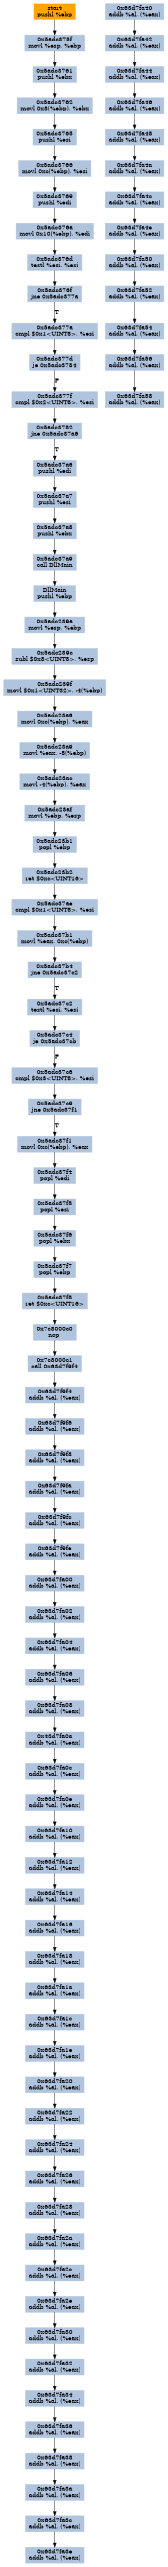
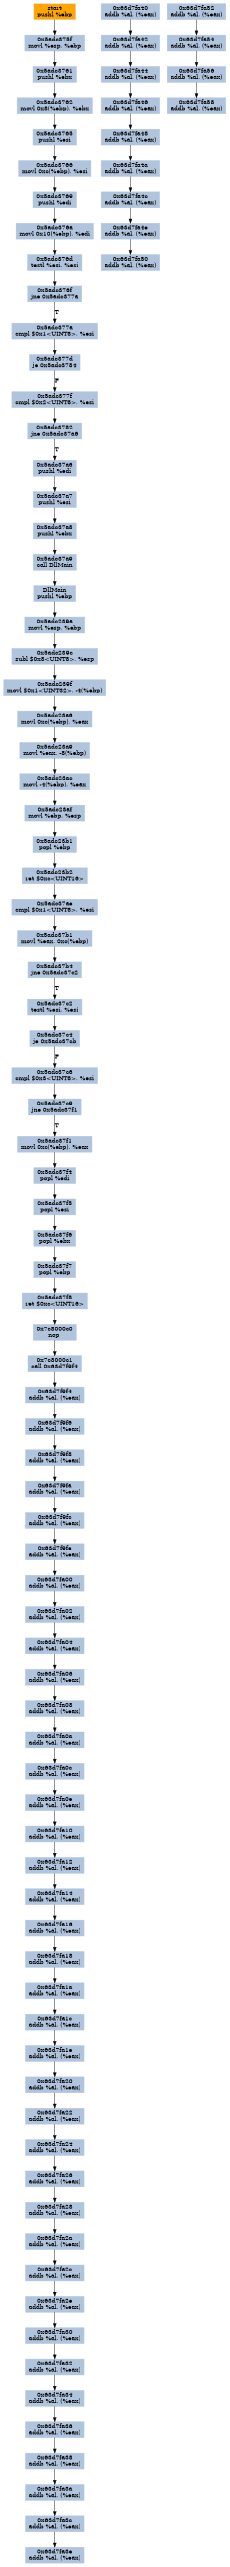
(135, 276) -> none
(55, 1740) -> (55, 1740)
